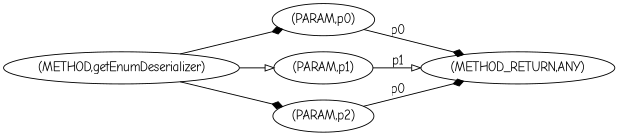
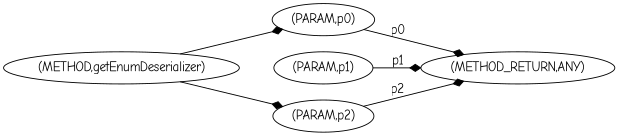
(252, 68) -> none
(392, 68) -> (392, 68)
(398, 90) -> (398, 90)
